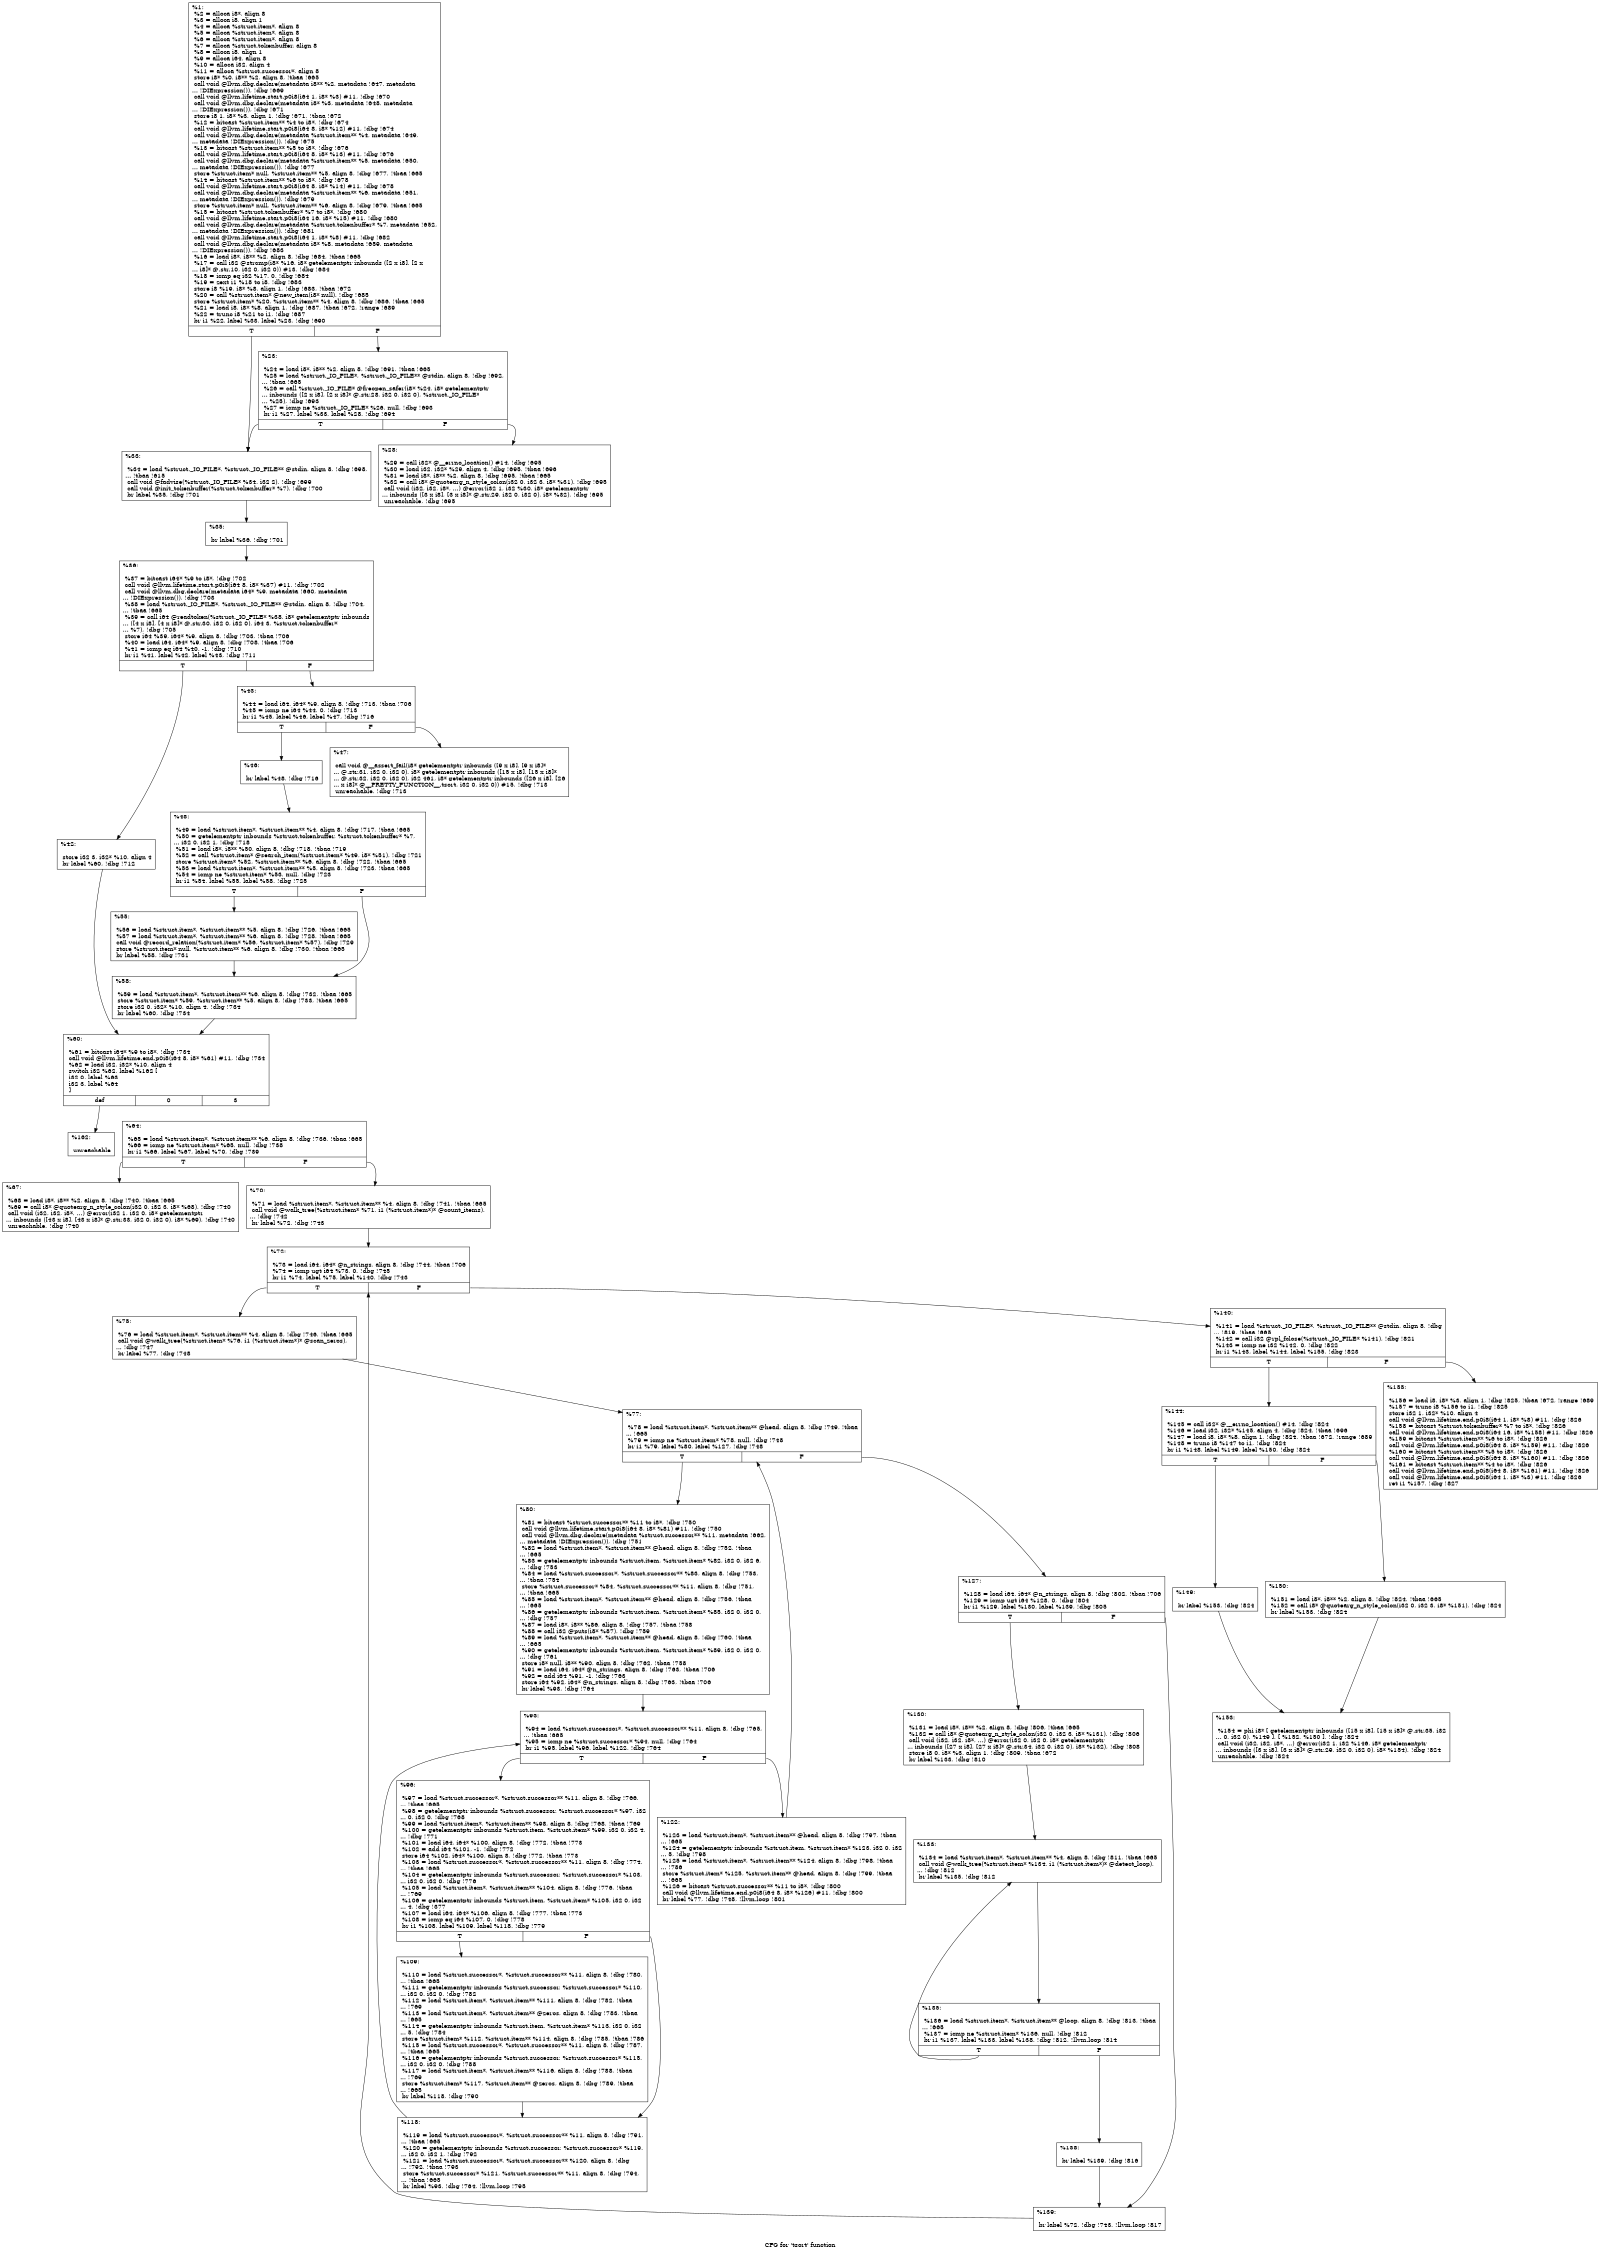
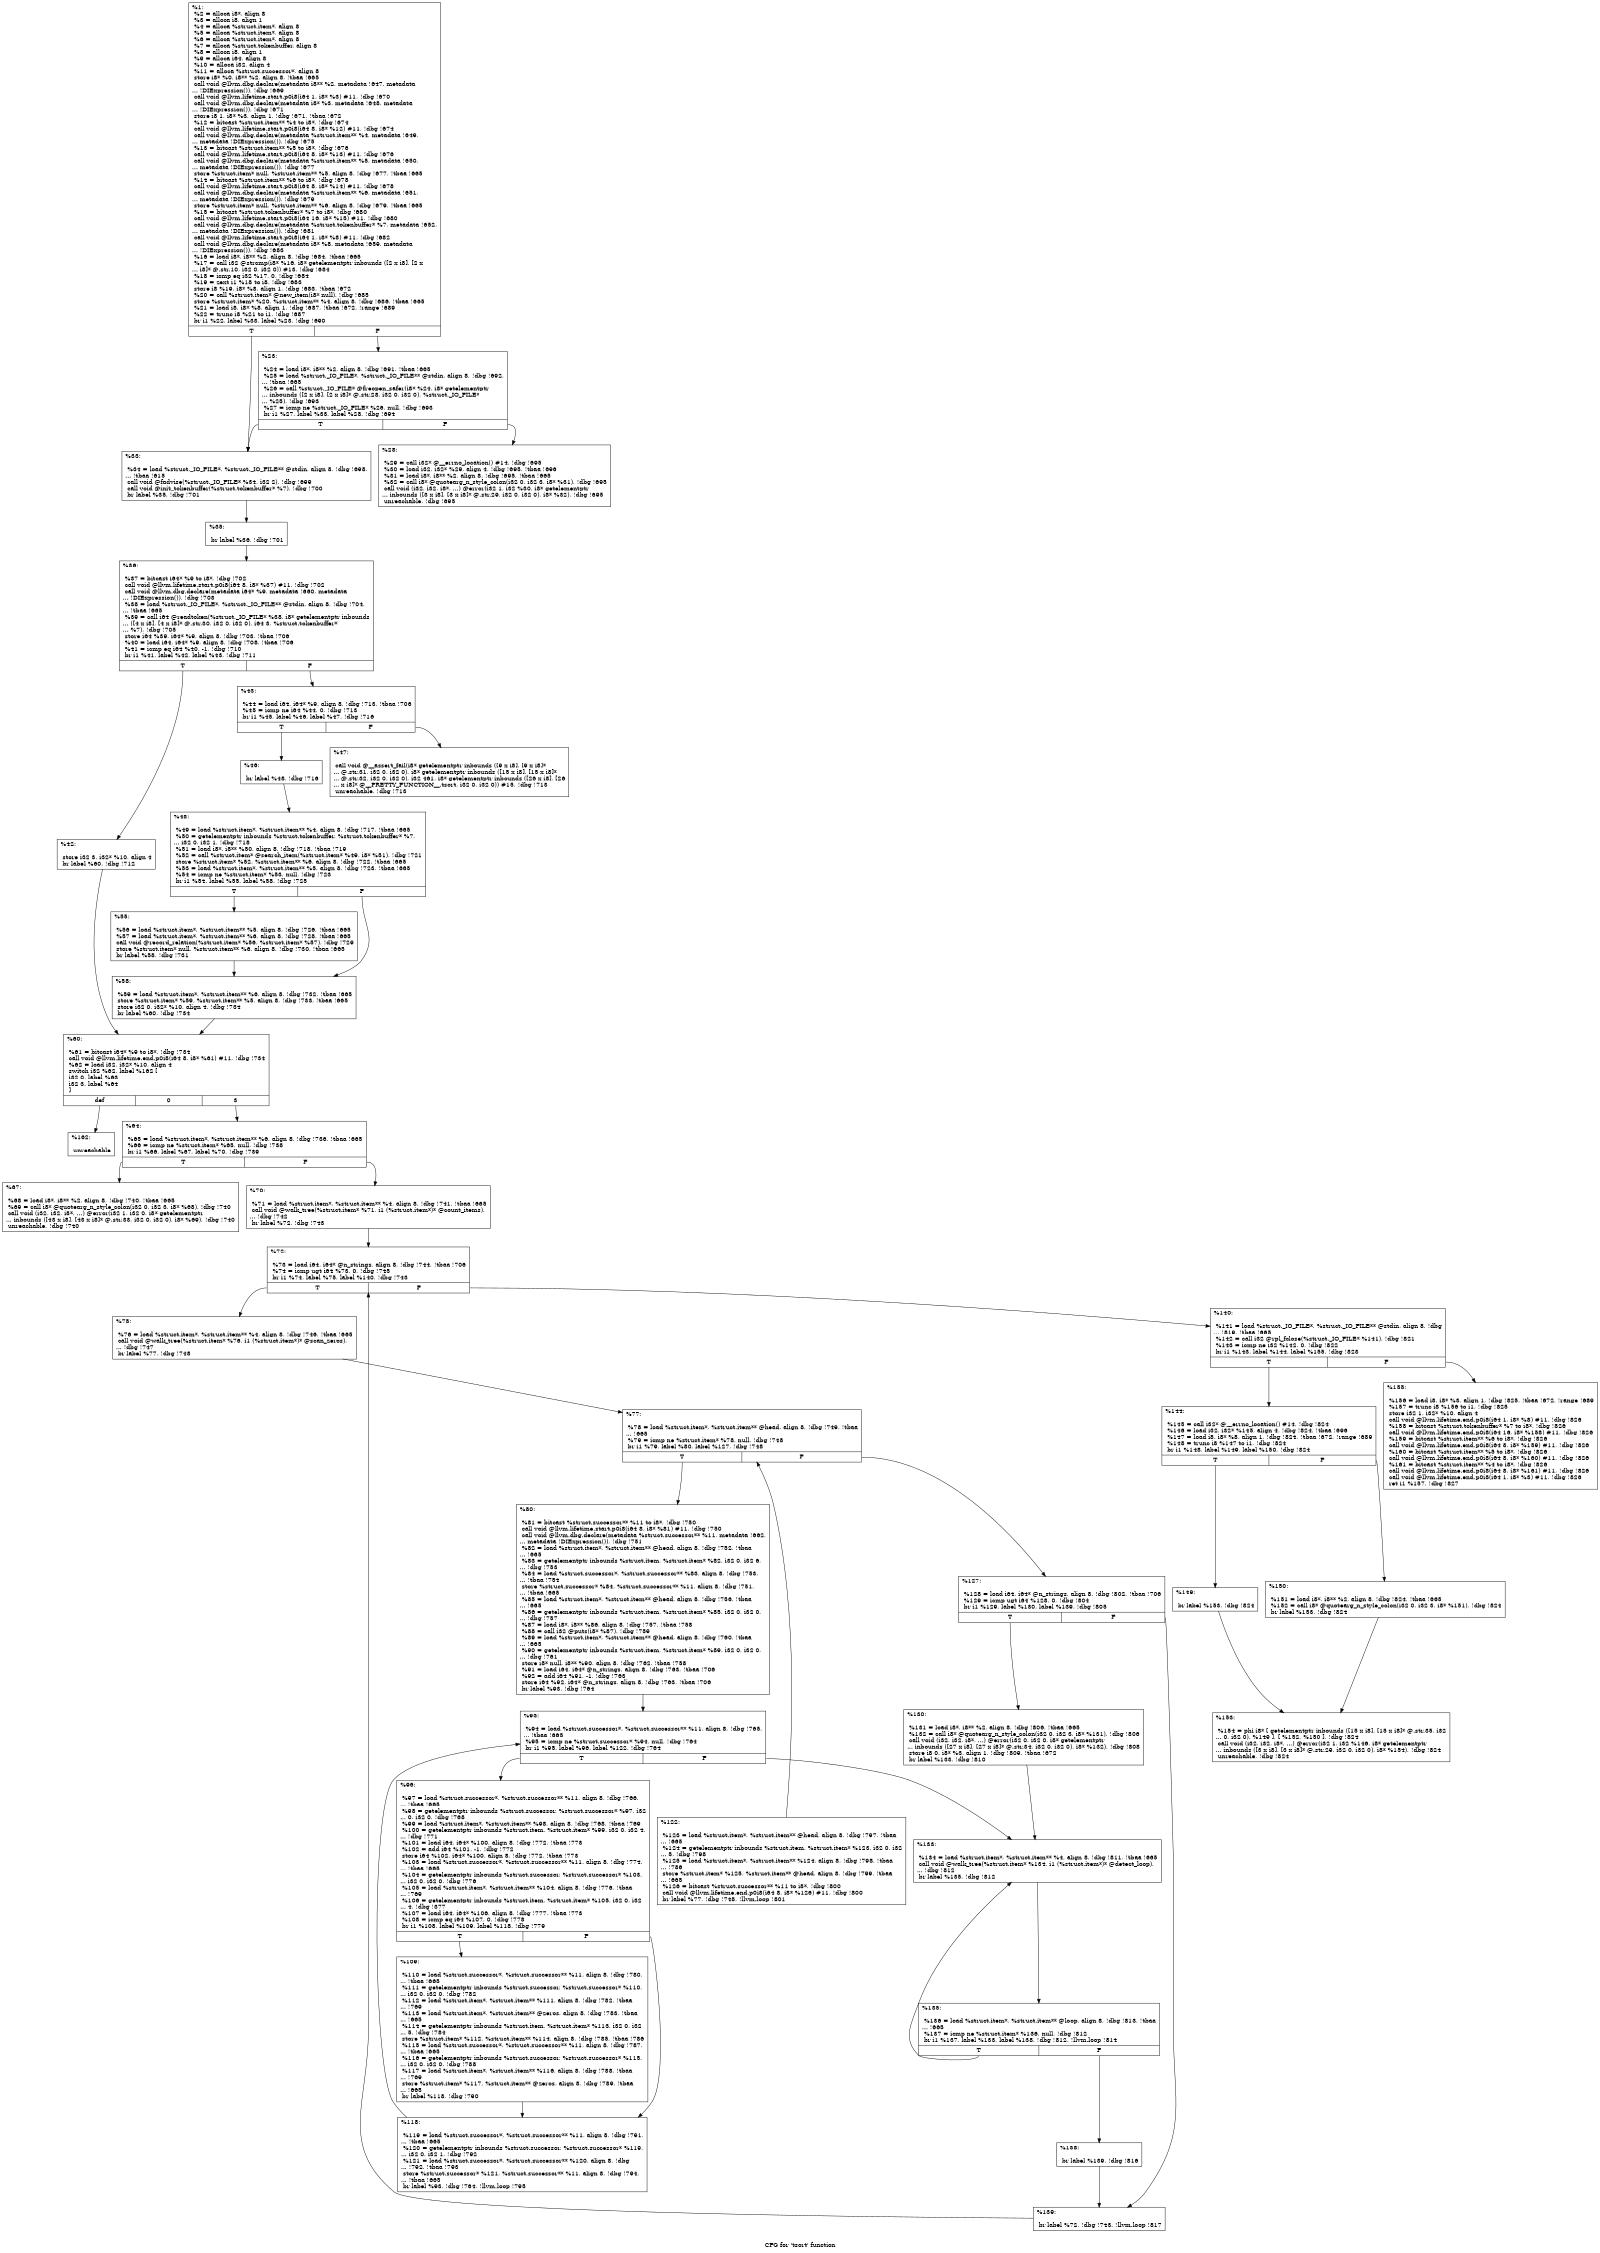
none -> (236, 1111)
(780, 1783) -> (895, 1776)
